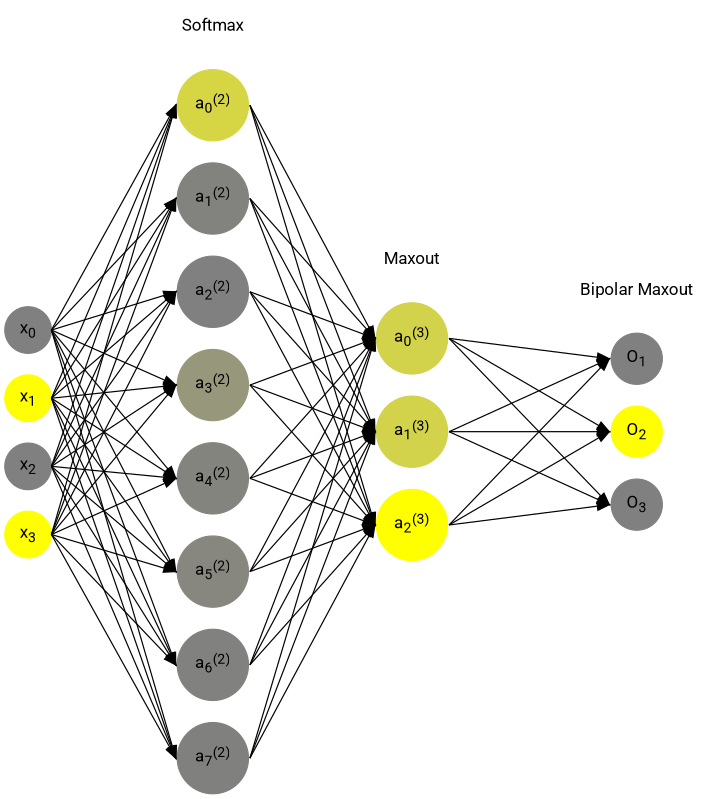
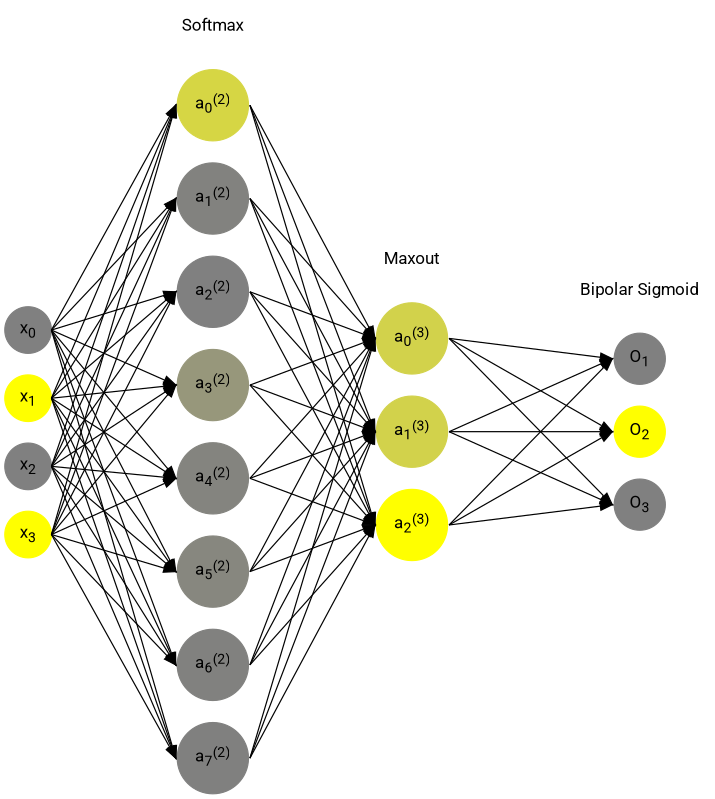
(637, 291) -> (640, 291)
